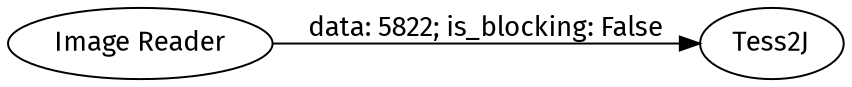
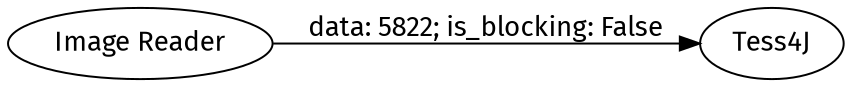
(772, 44) -> (772, 44)
